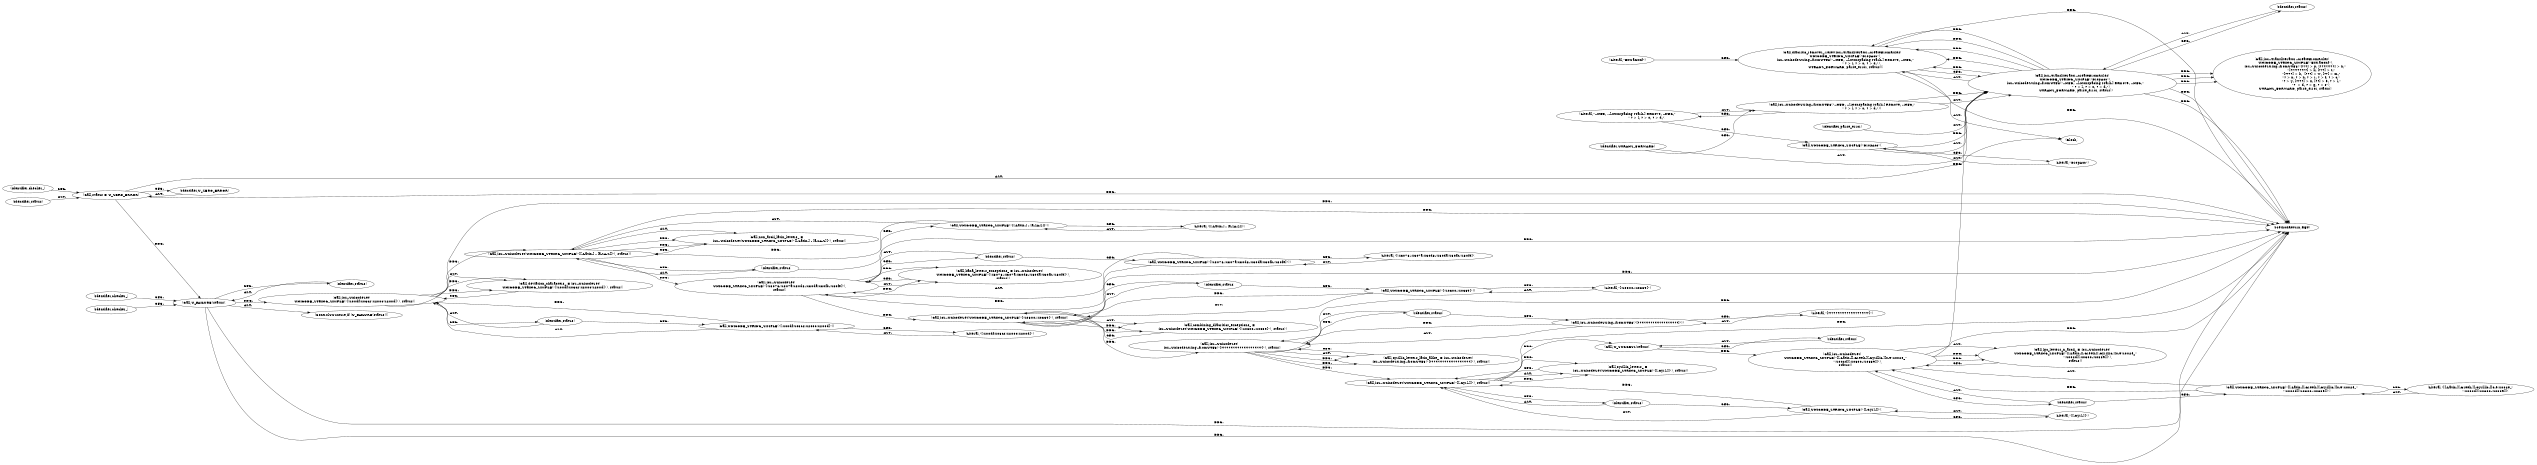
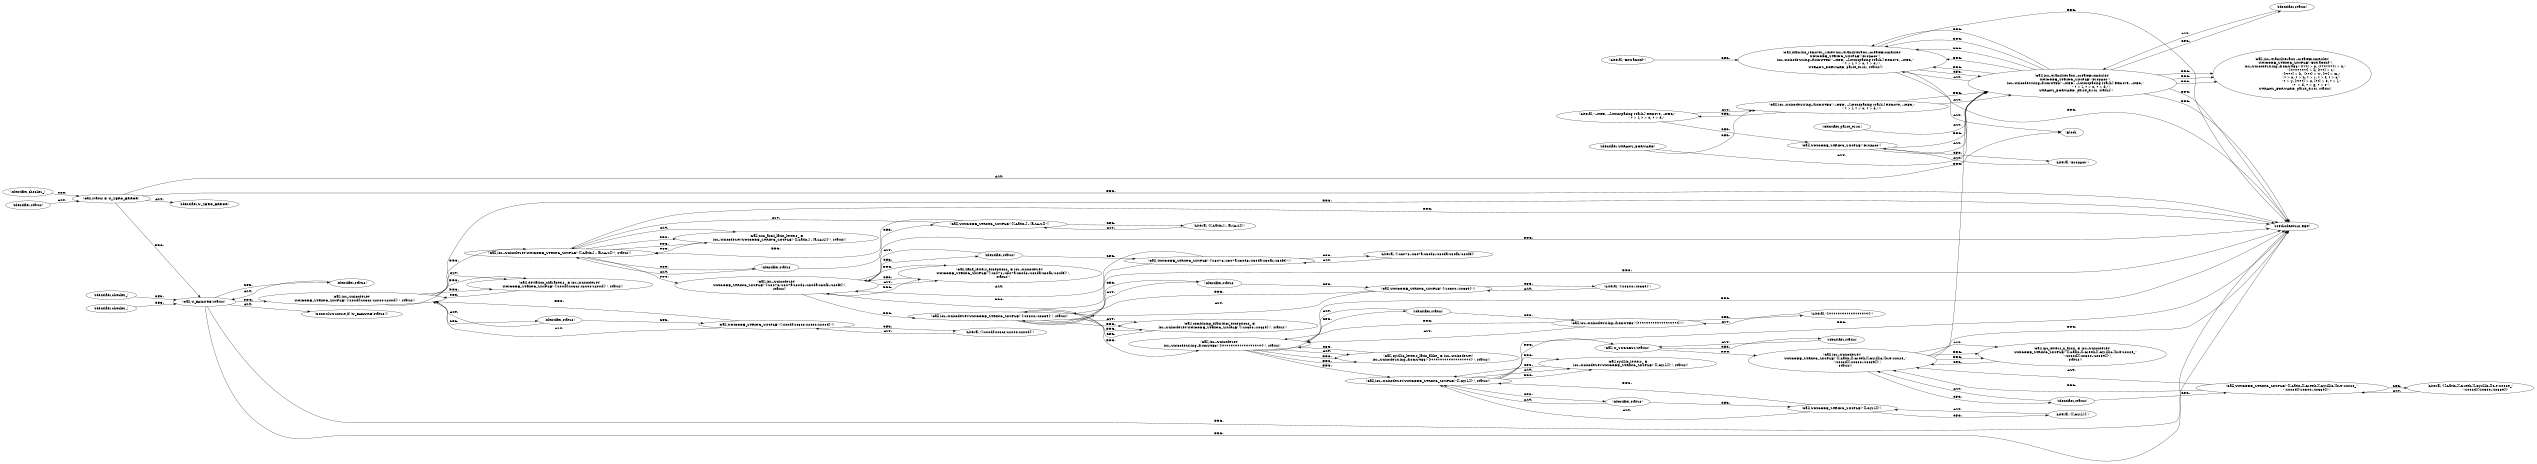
(160, 189) -> (160, 199)
(167, 196) -> none
